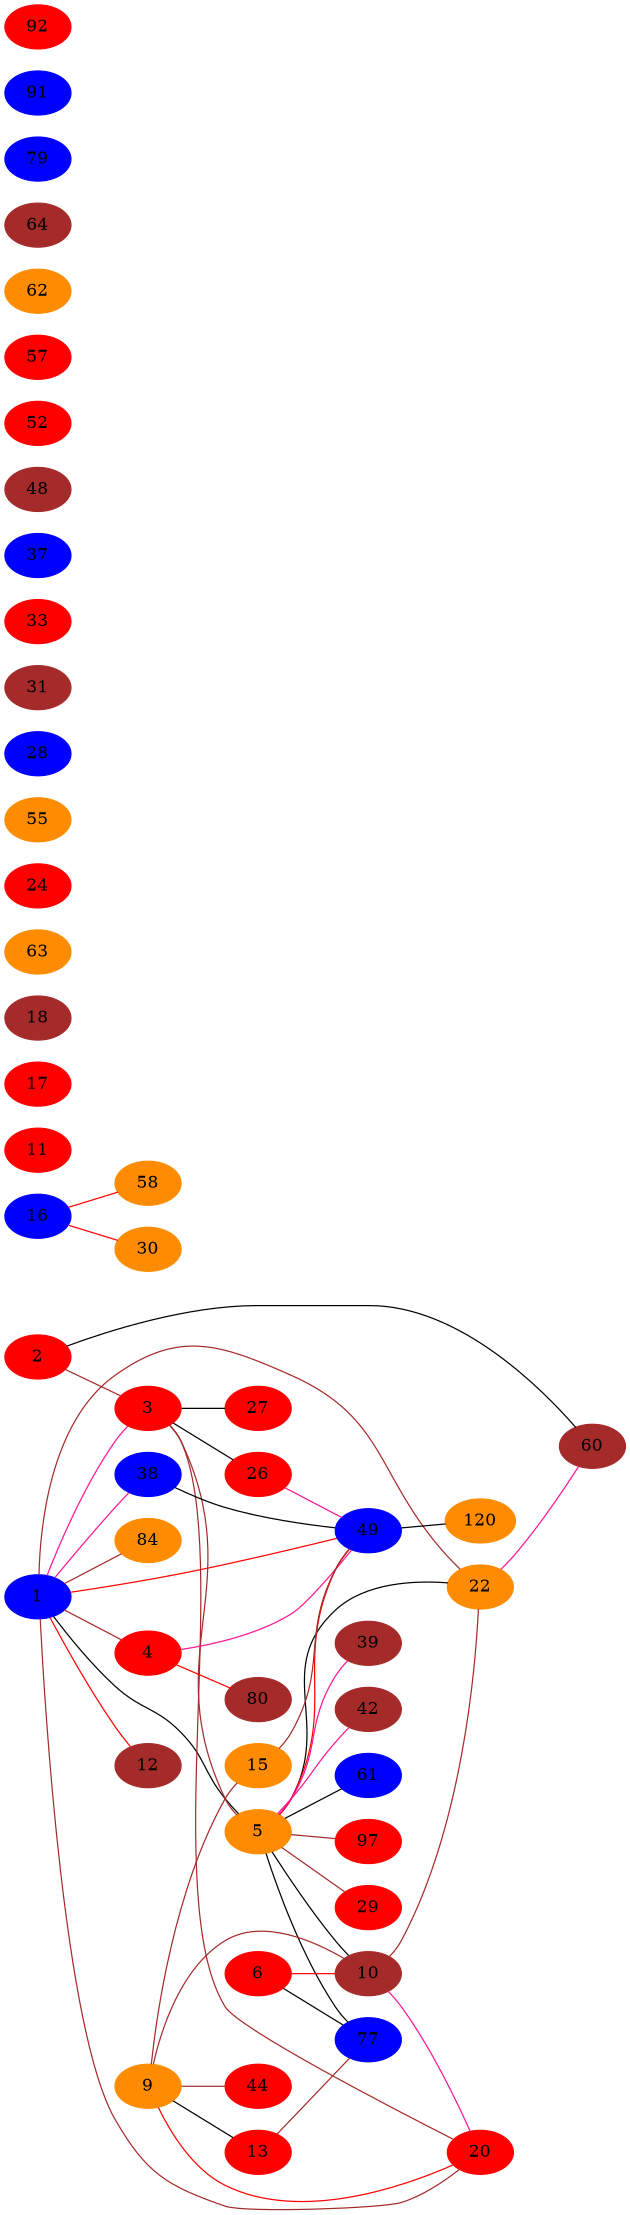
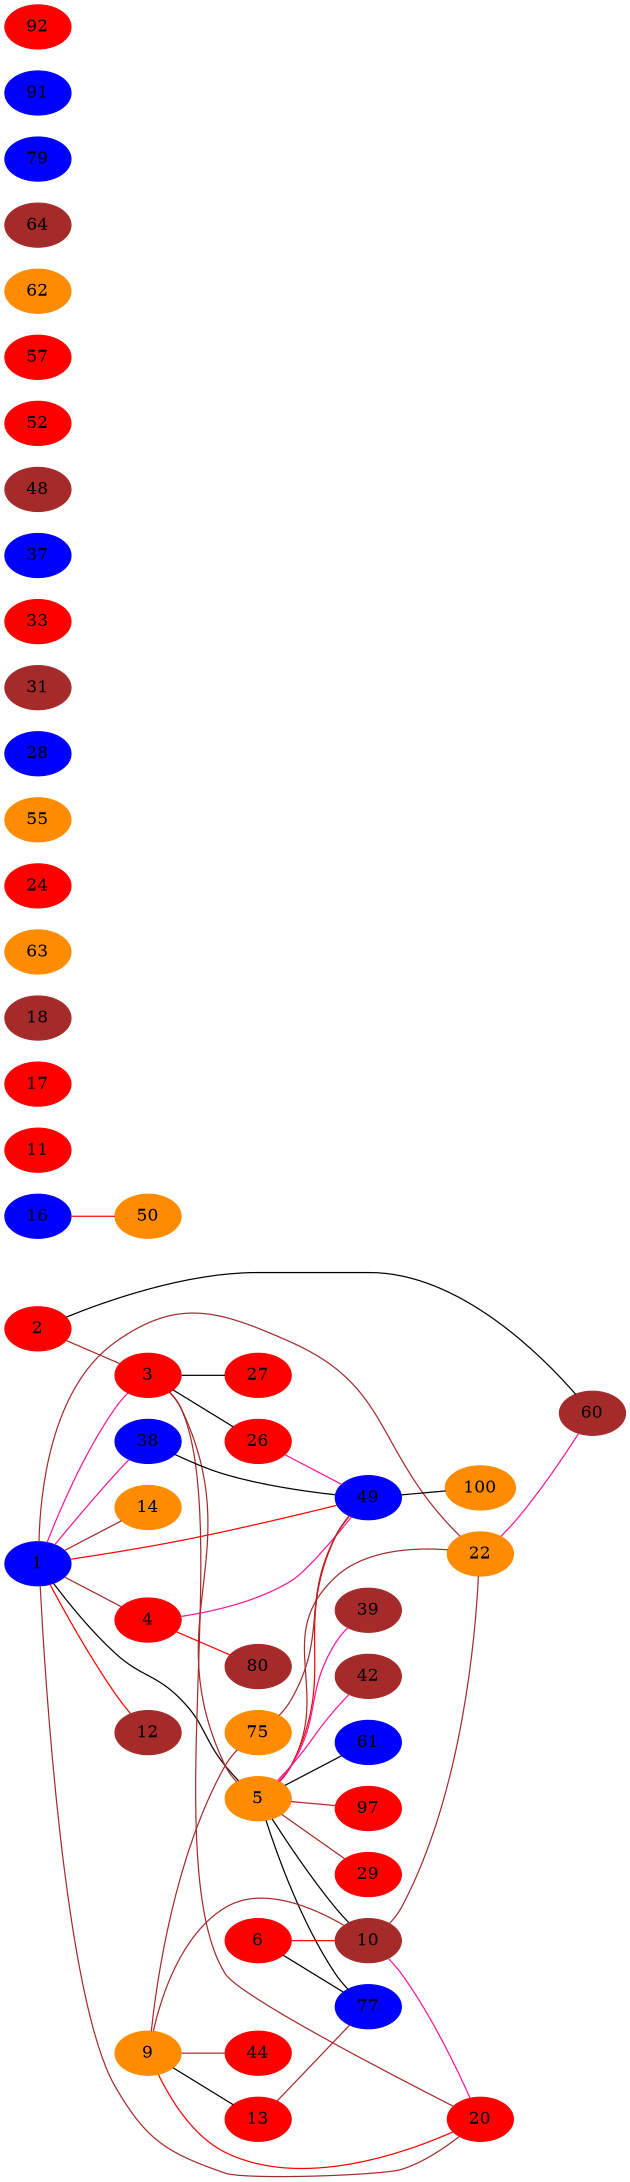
(148, 1183) -> (148, 1216)
(148, 1249) -> none
(480, 1521) -> (480, 1488)
(148, 1541) -> (148, 1508)
(330, 1616) -> (330, 1583)
(258, 1766) -> (258, 1733)
